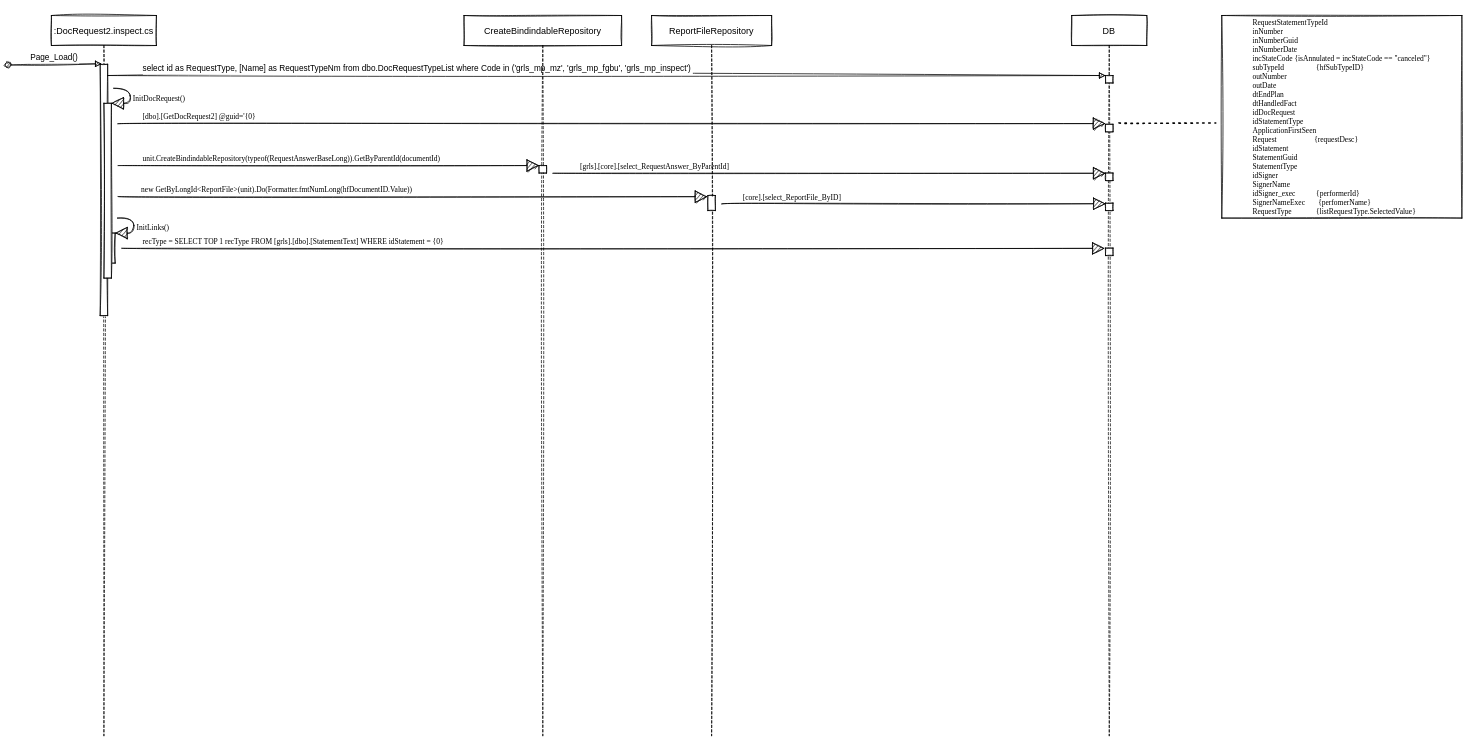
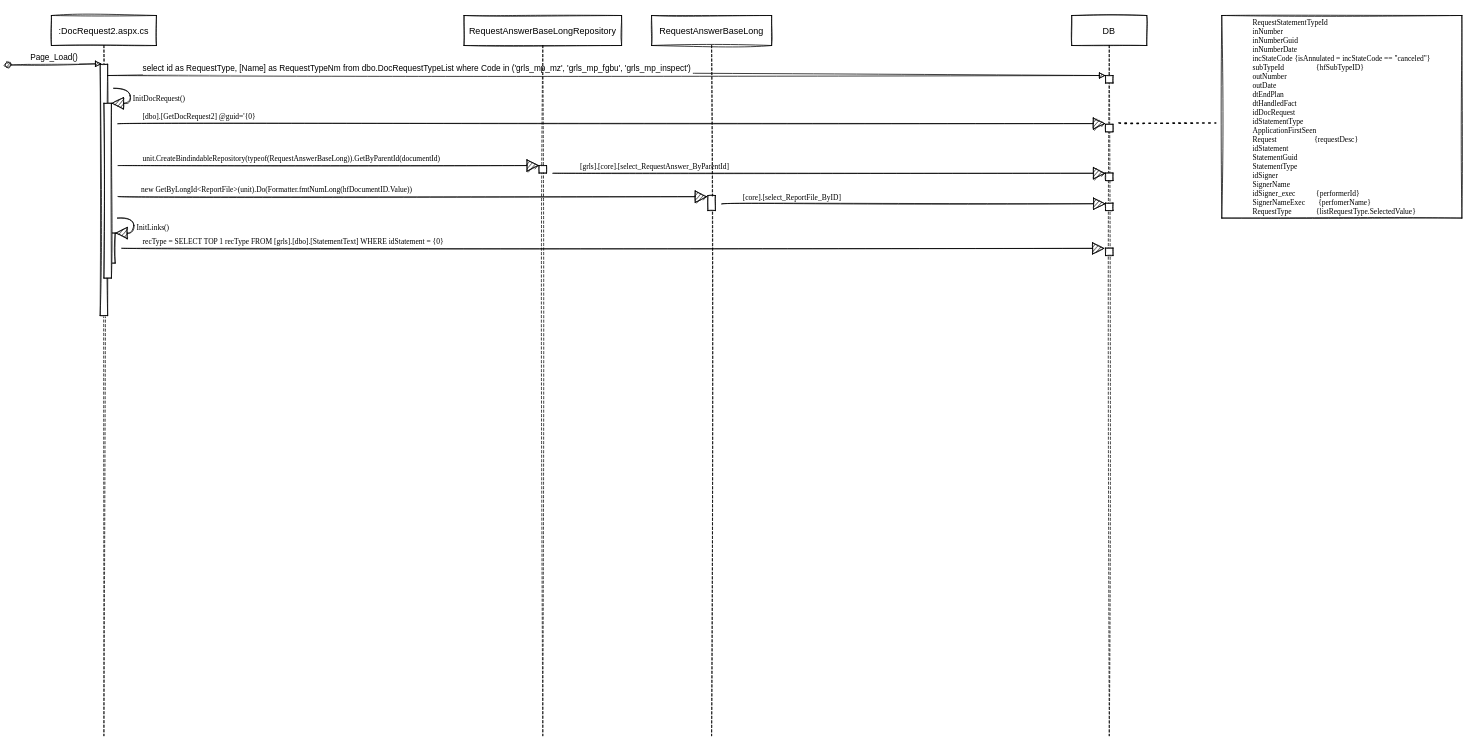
(104, 31) -> (104, 31)
(542, 31) -> (542, 31)
(711, 31) -> (711, 31)
